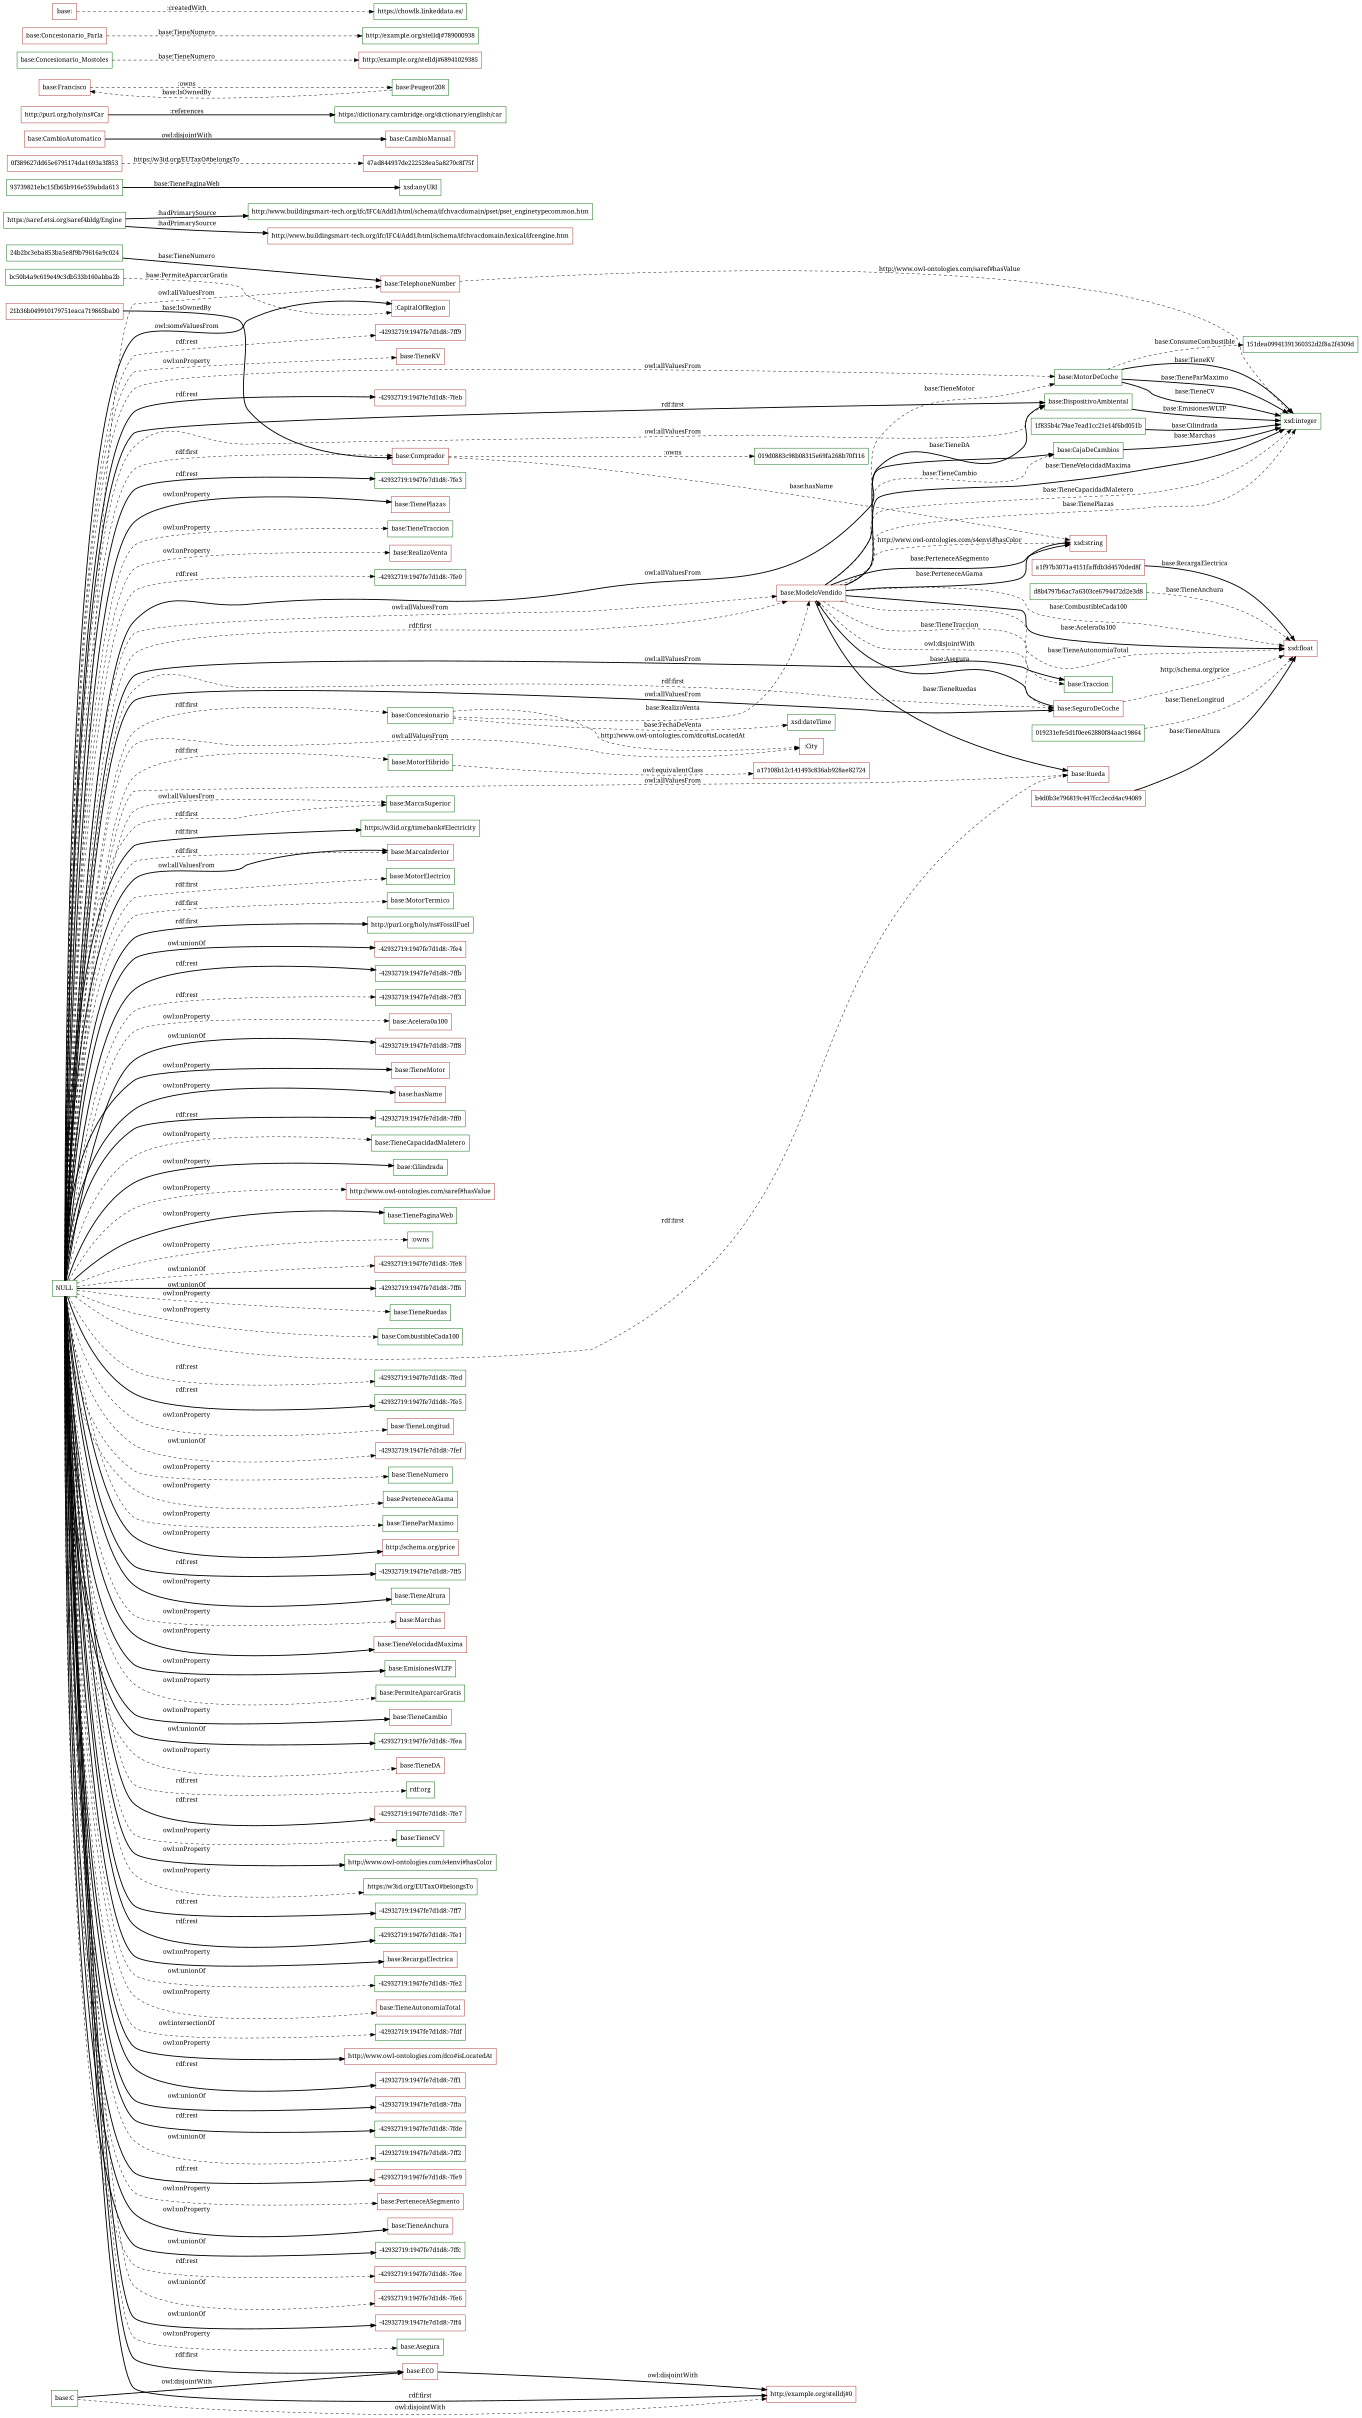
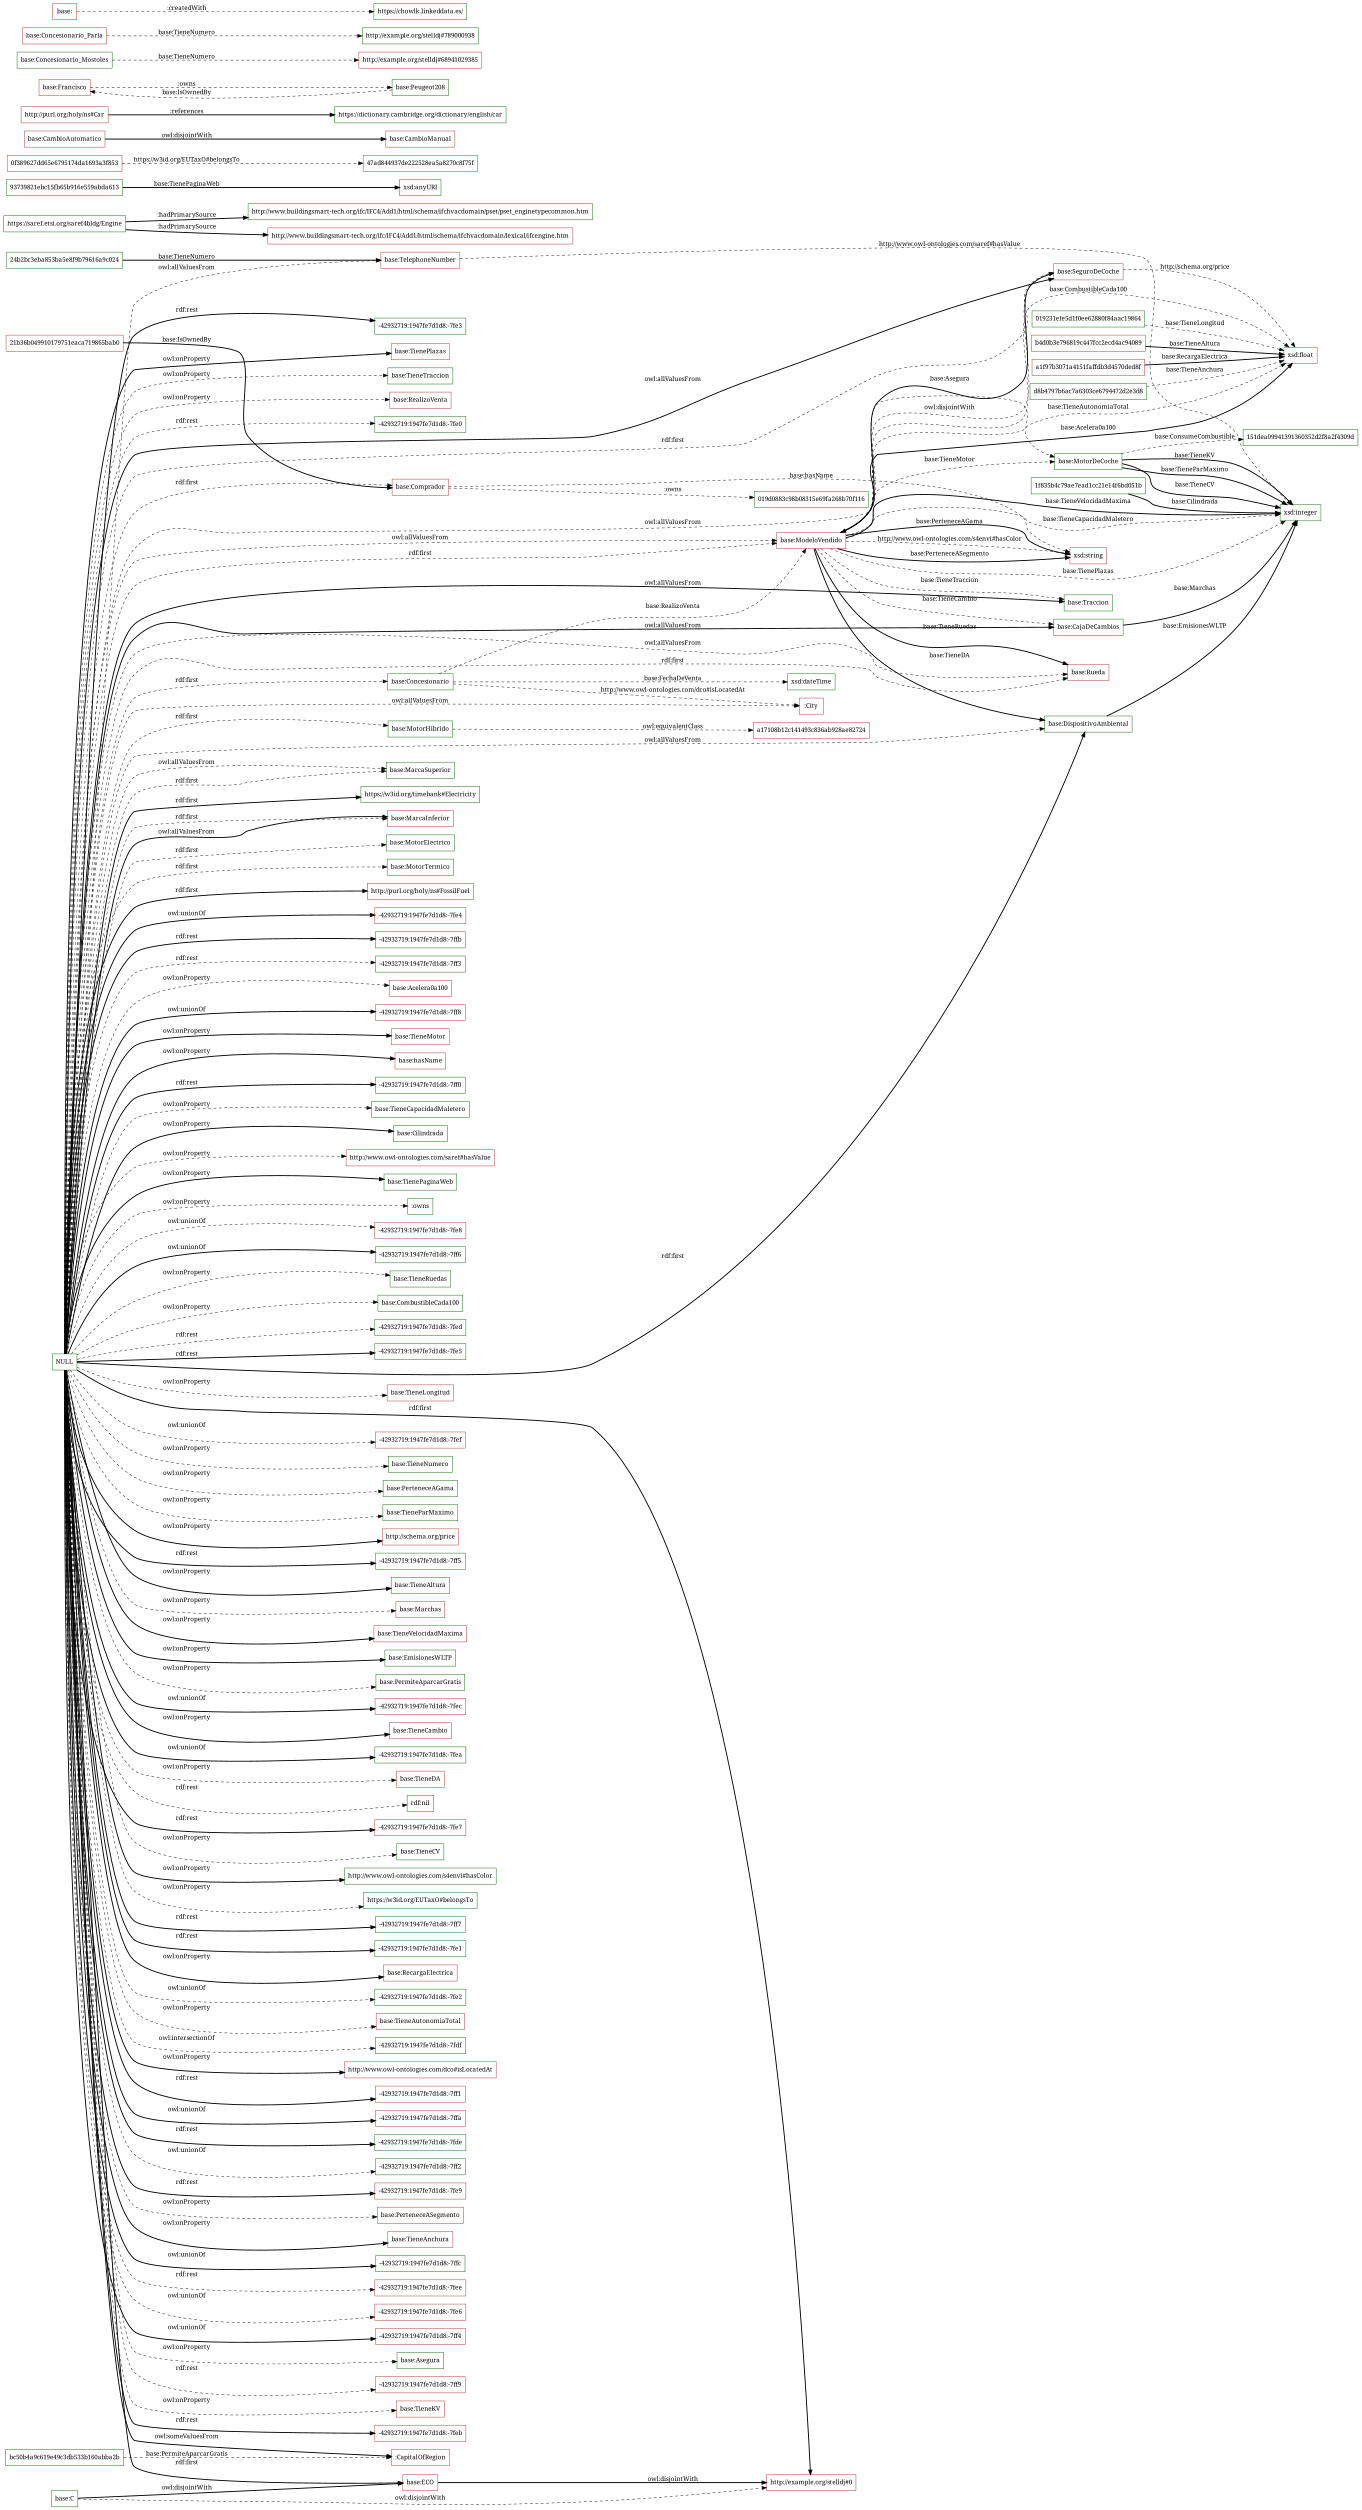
none -> (420, 1707)
(420, 1790) -> (420, 1803)
